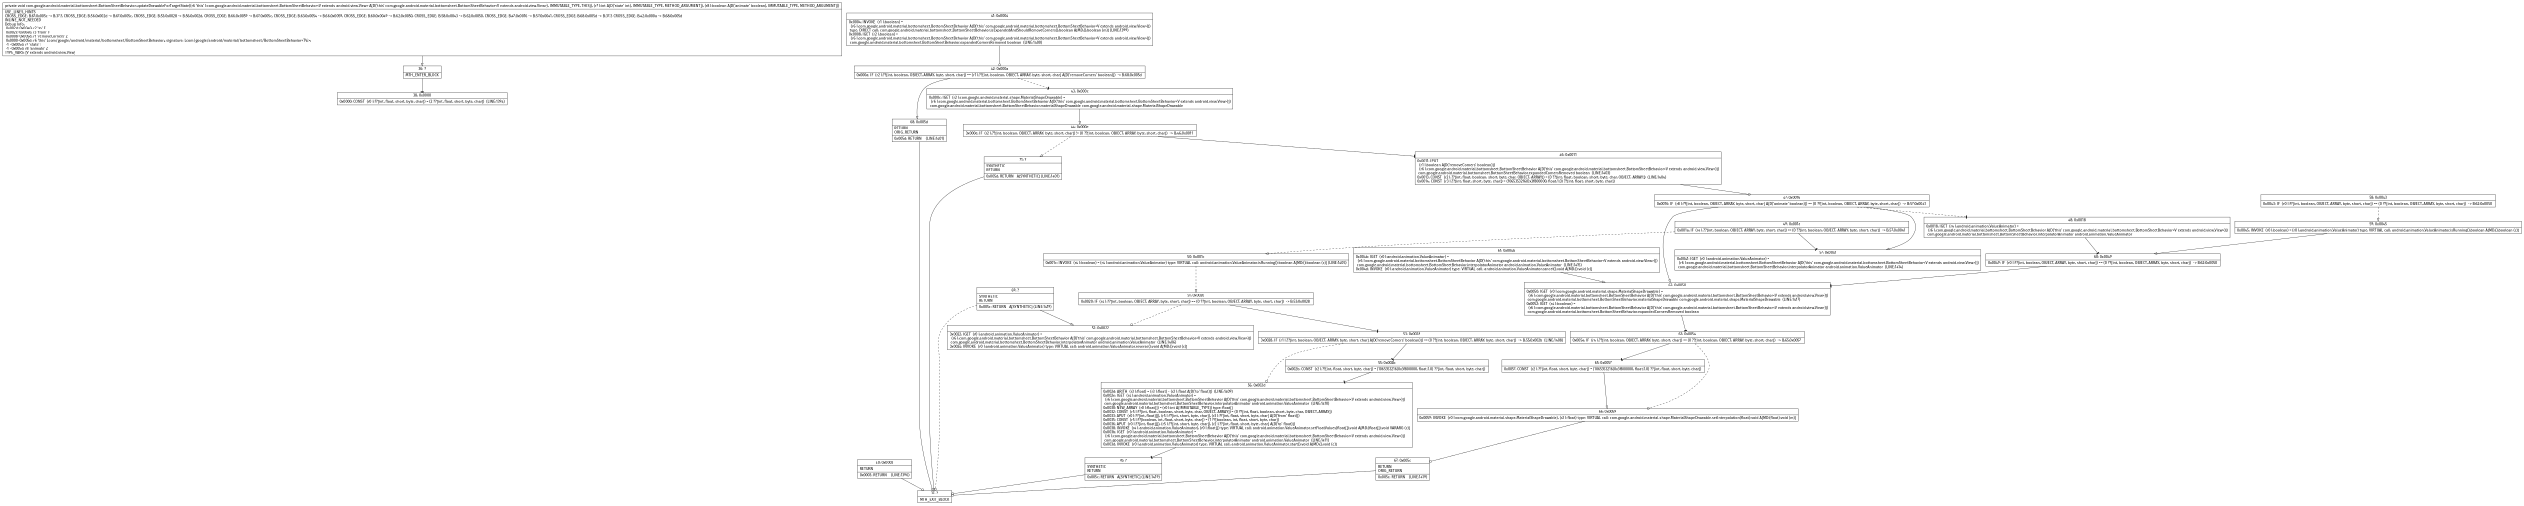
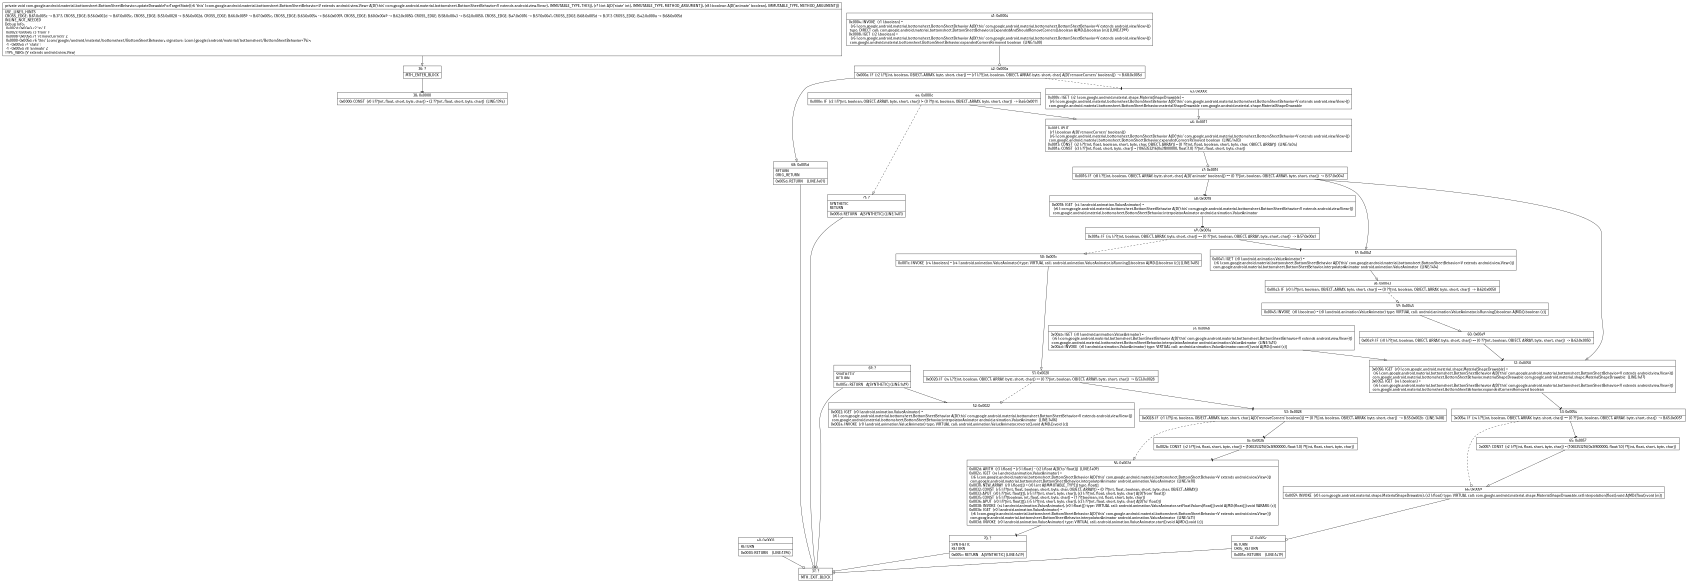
(1080, 115) -> (1199, 113)
(1286, 146) -> (1022, 112)
(1911, 212) -> (1207, 187)
(2091, 245) -> (1202, 221)
none -> (1373, 274)
(1196, 278) -> (1045, 317)
(1300, 352) -> (1169, 430)
(940, 387) -> (821, 472)
